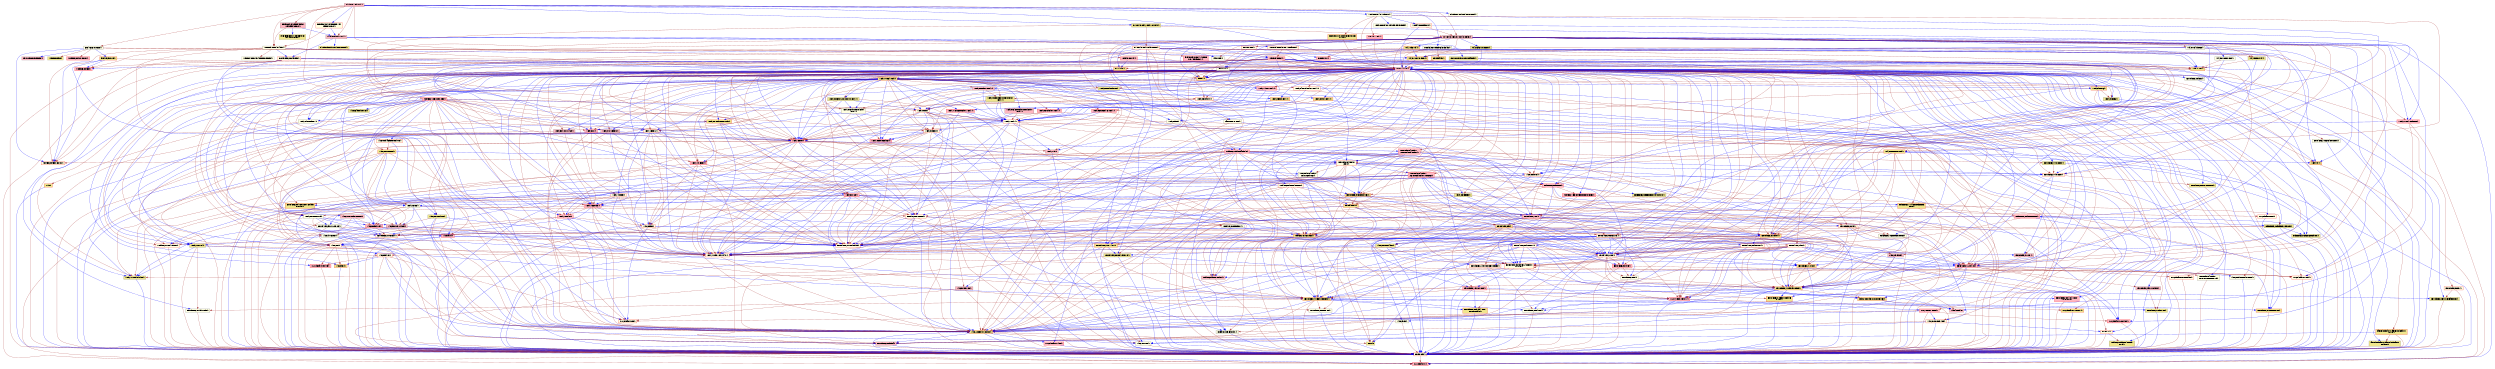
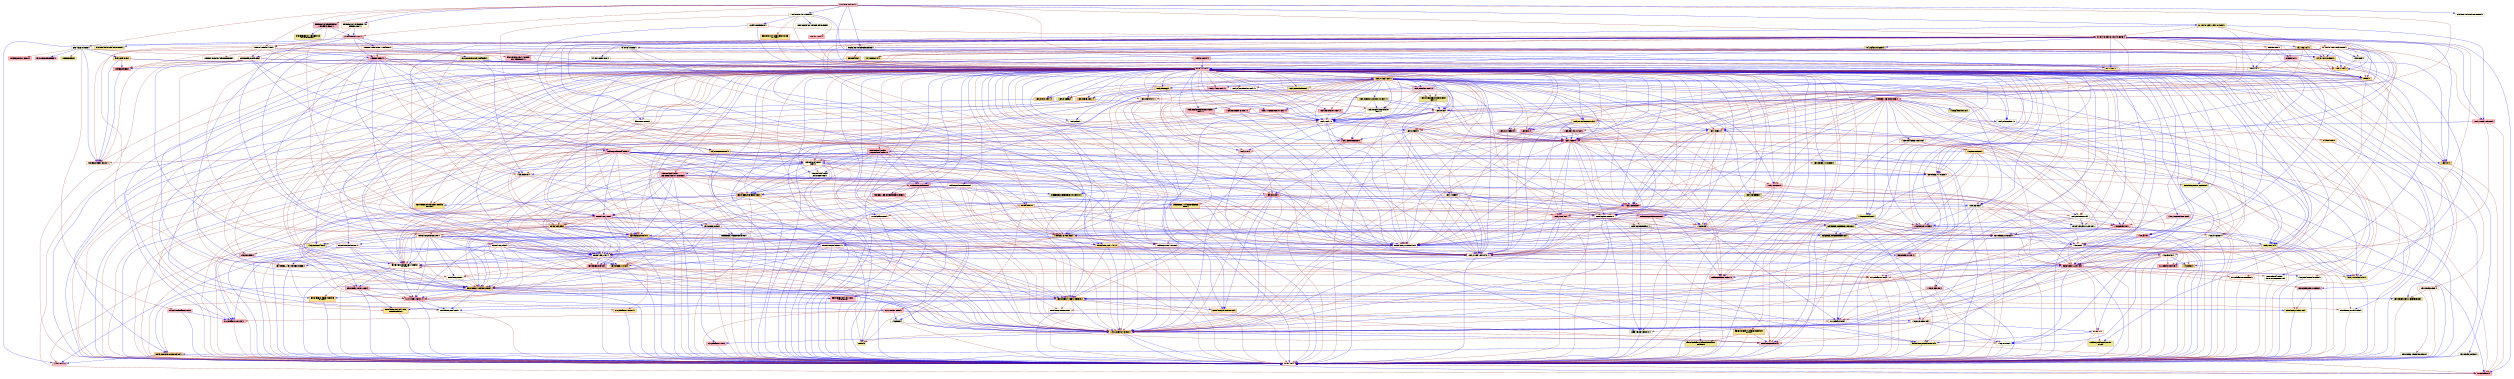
(2023, 64) -> (992, 38)
(48, 185) -> (2329, 141)
none -> (180, 311)
none -> (2015, 337)
